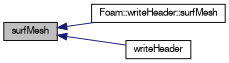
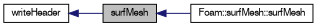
(158, 13) -> (252, 13)
(96, 41) -> (91, 13)
